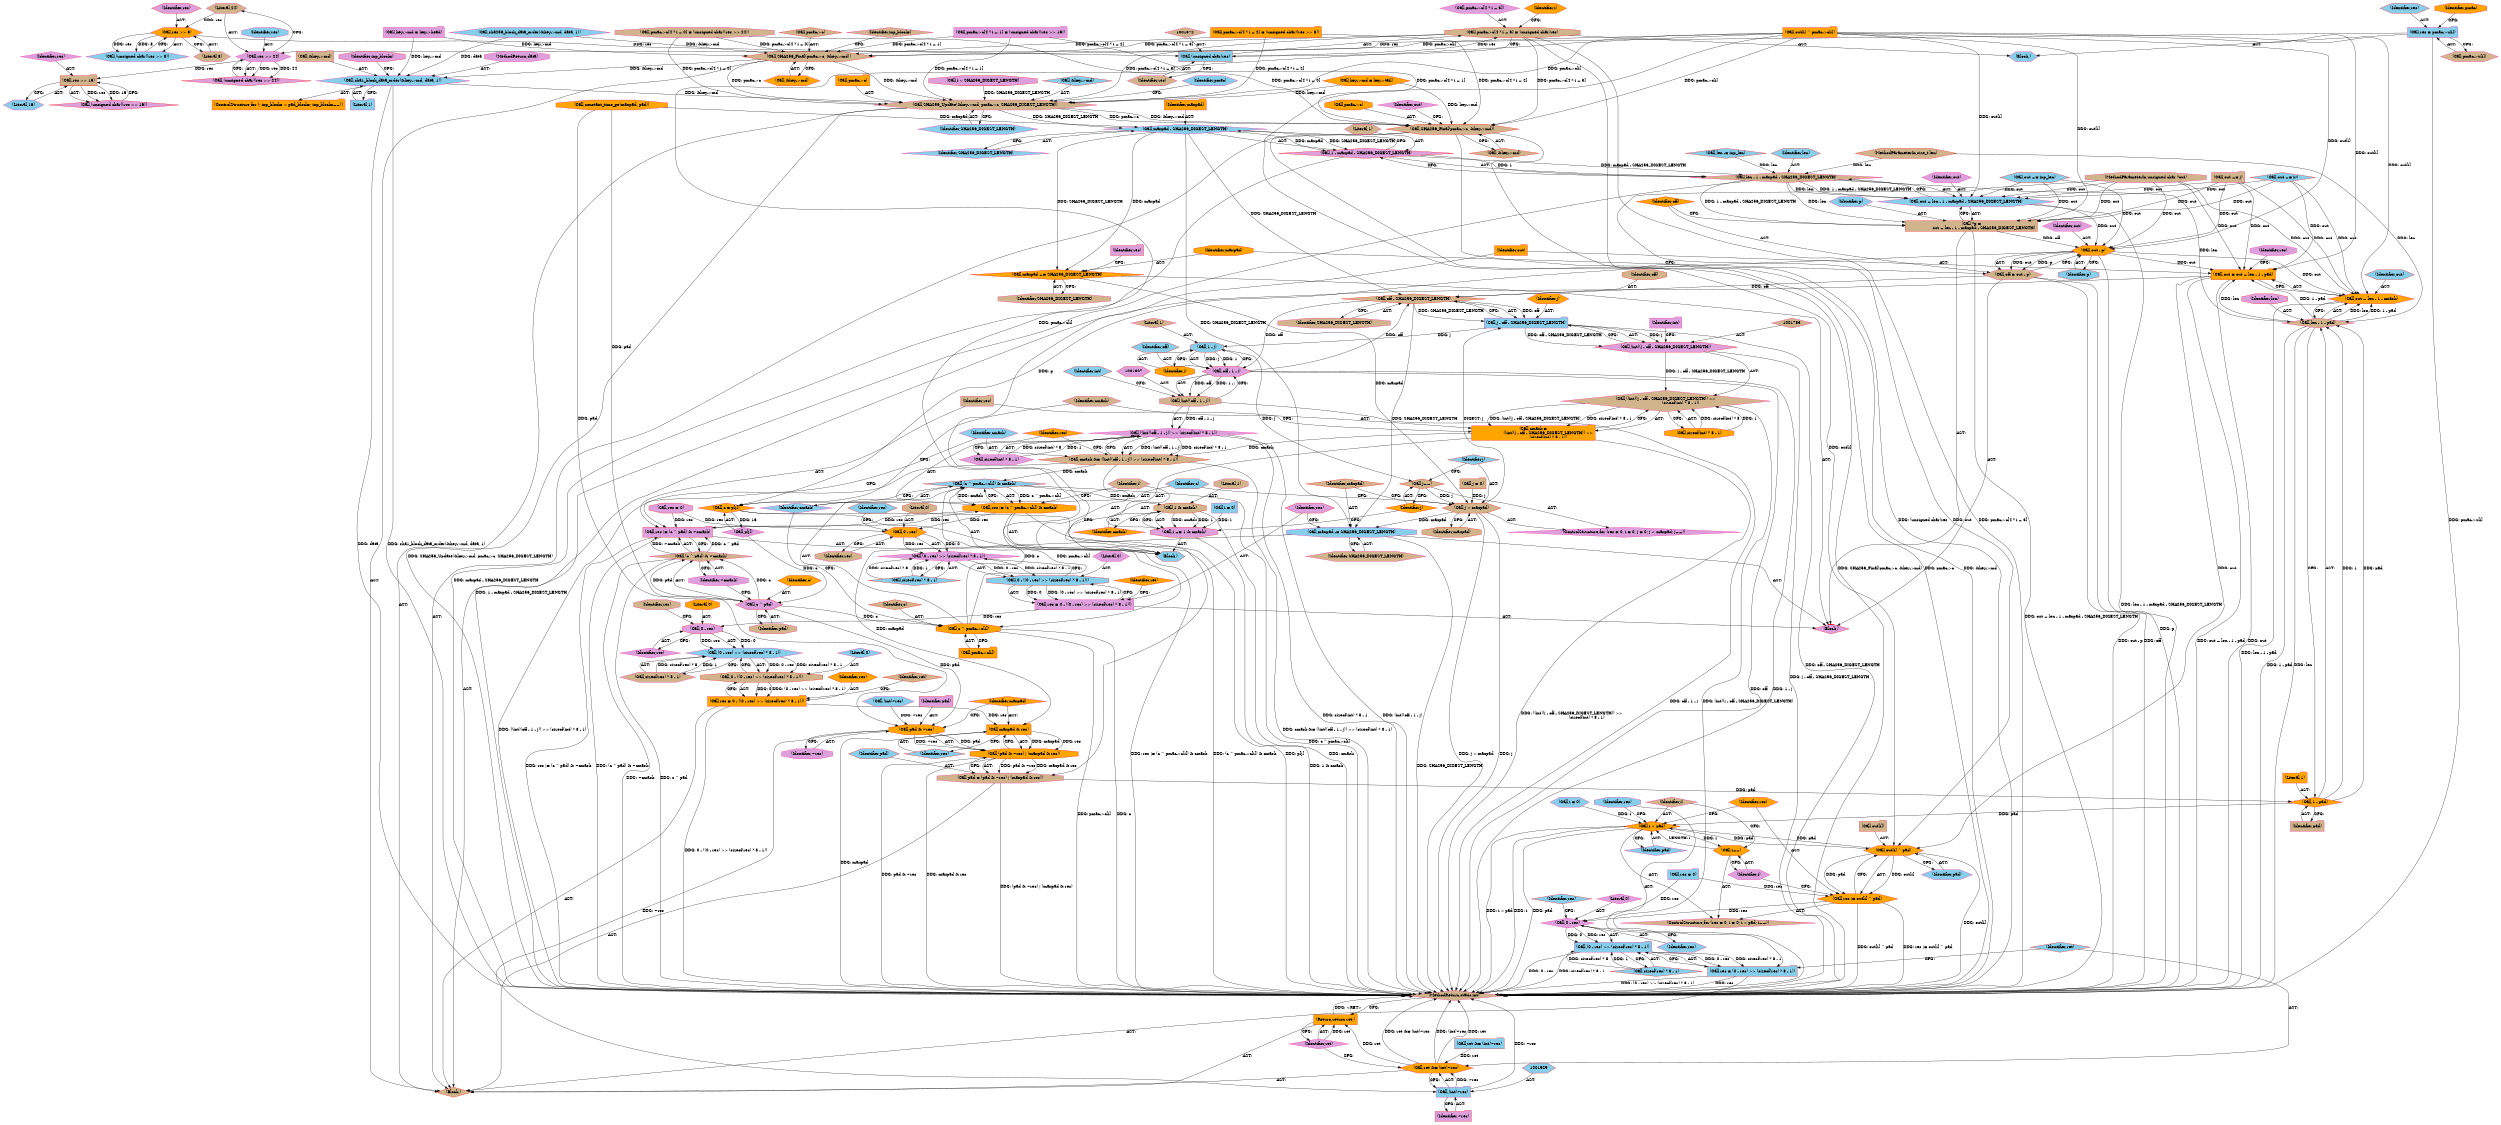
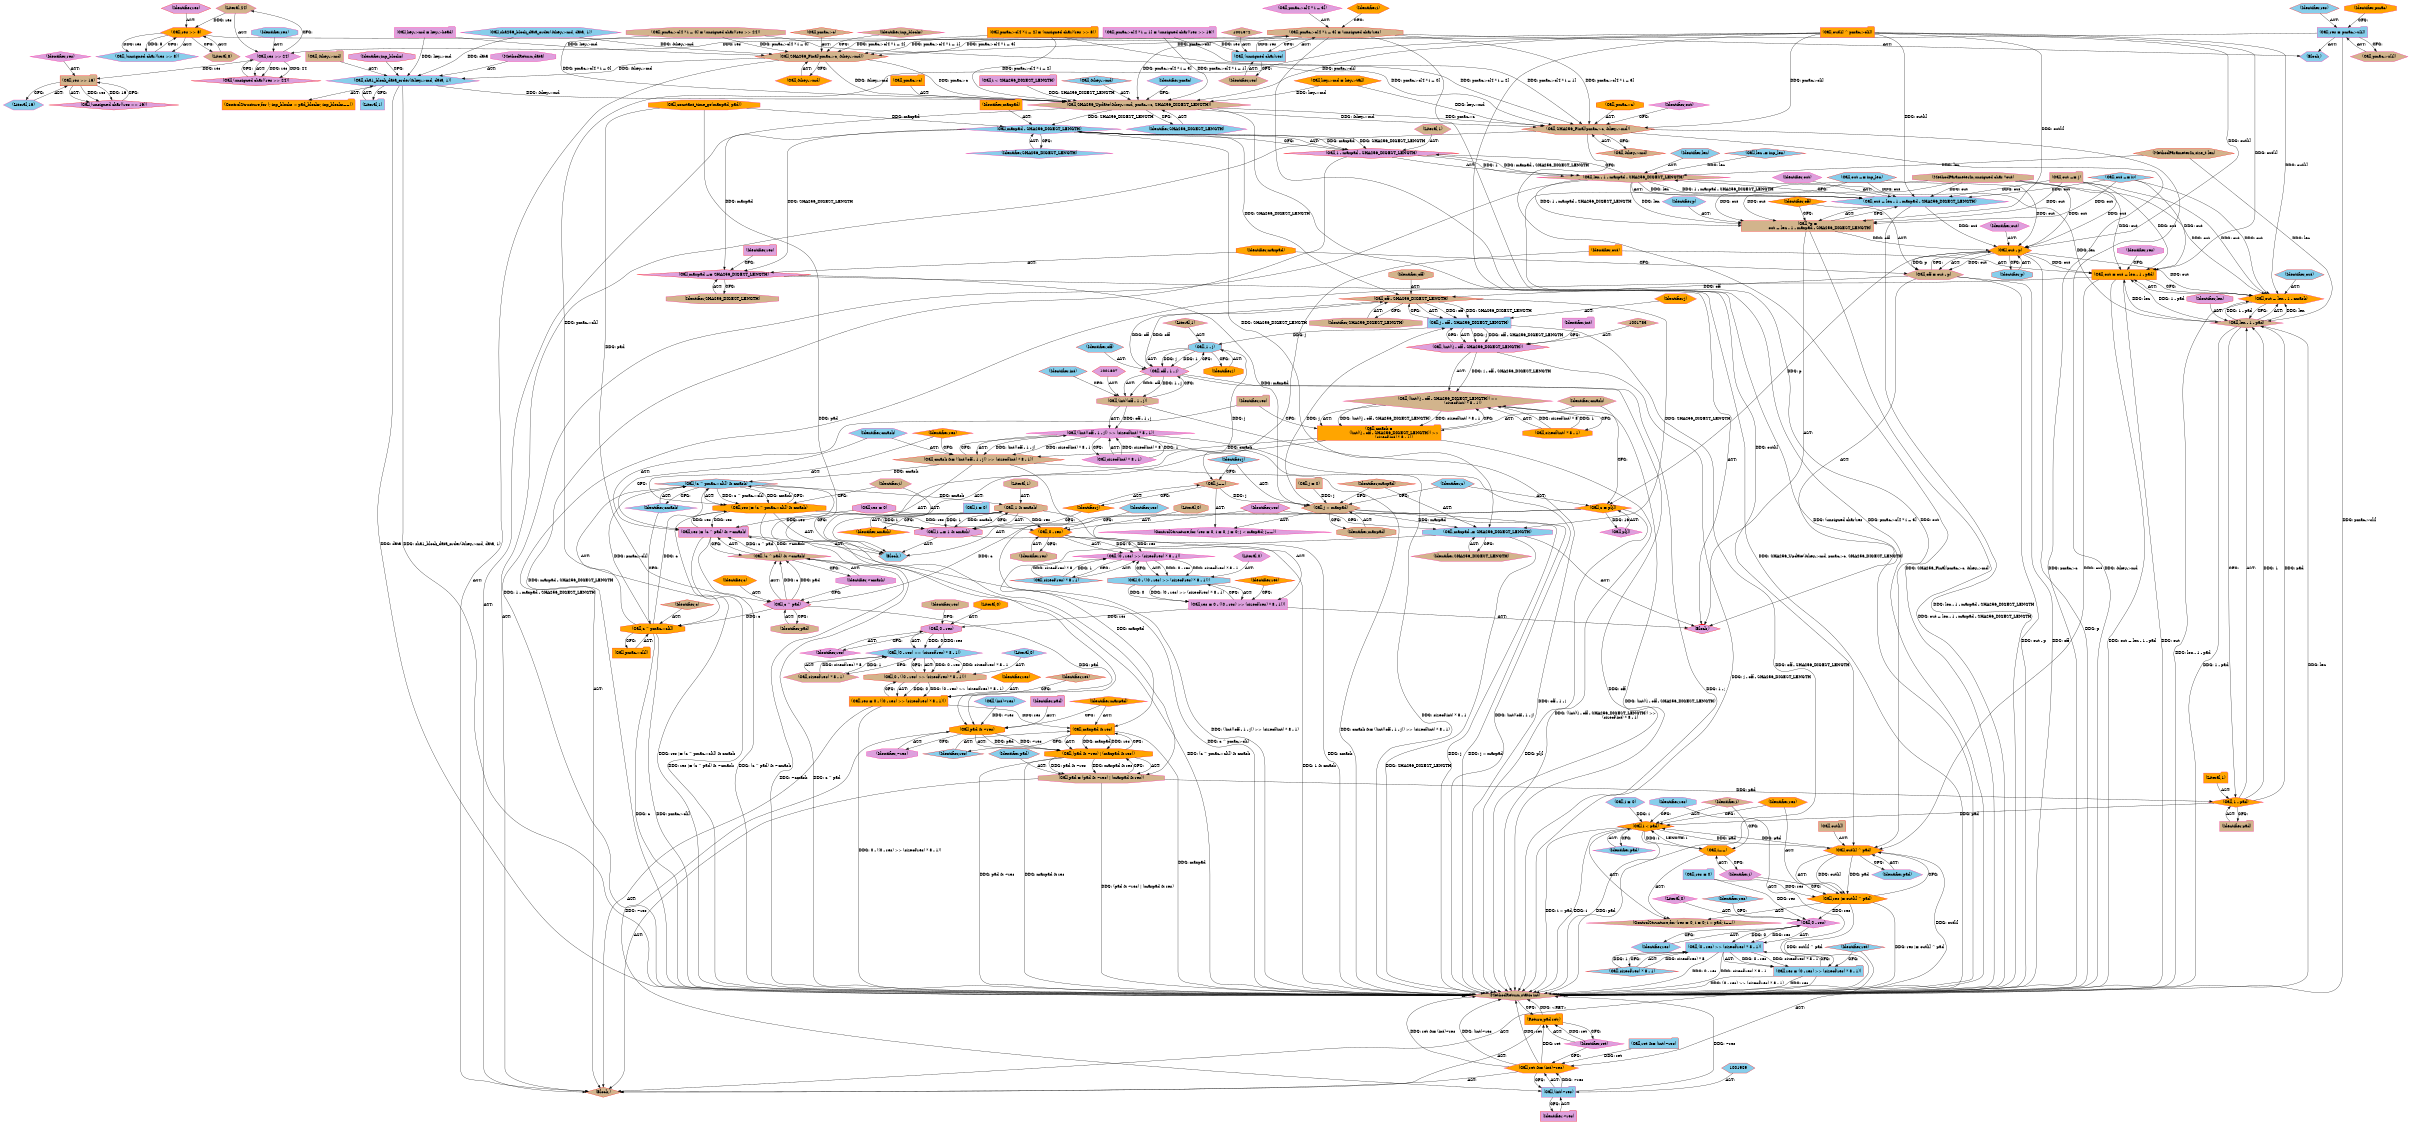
(983, 81) -> (1018, 81)
(1057, 275) -> (724, 275)
(1473, 419) -> (1313, 419)
(811, 572) -> (1013, 534)
(1336, 1020) -> (1544, 1020)
